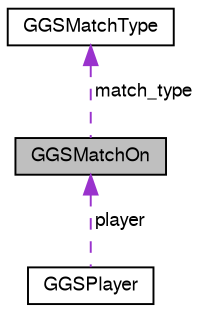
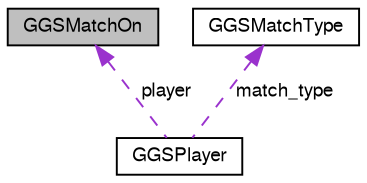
(91, 102) -> (222, 100)
